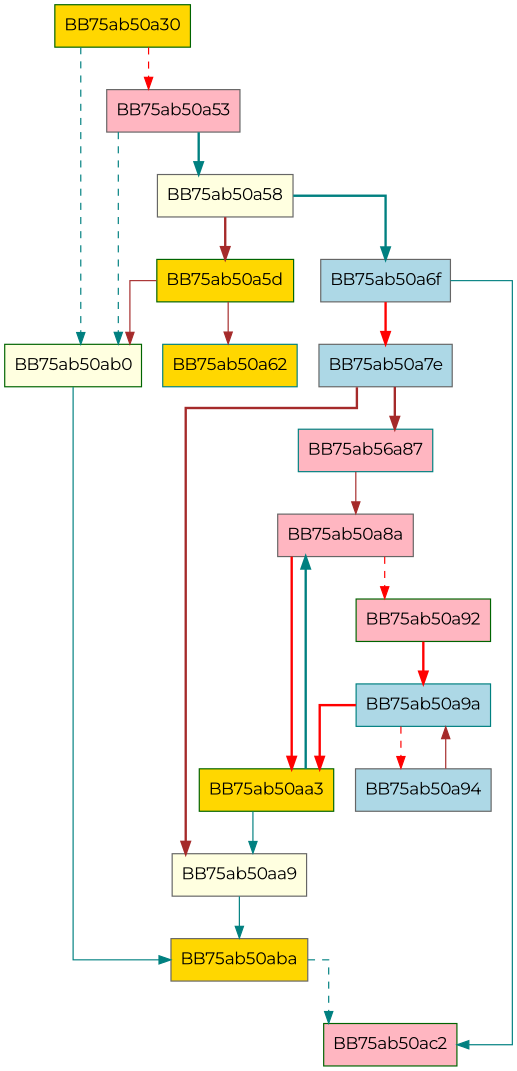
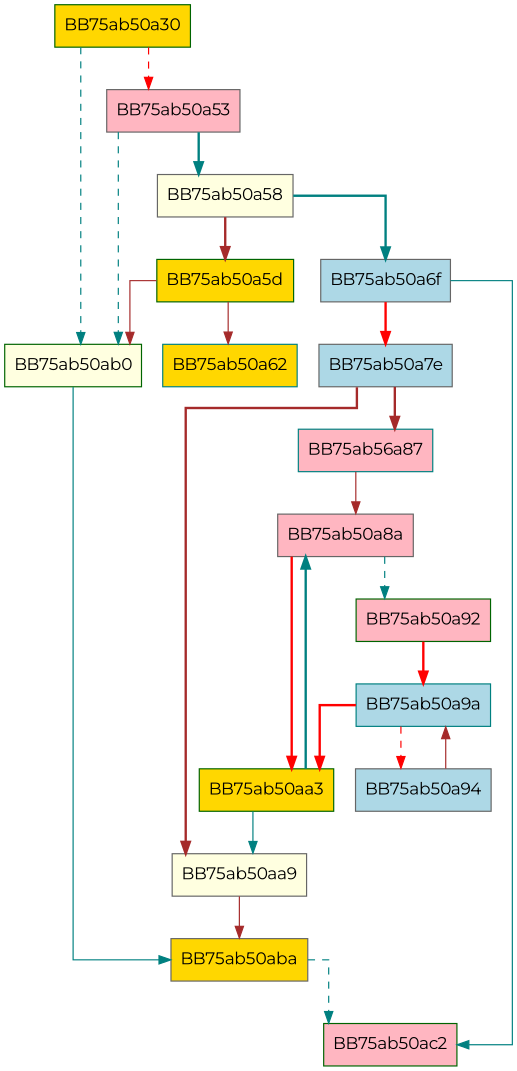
(385, 572) -> (385, 572)
(239, 911) -> (239, 911)
